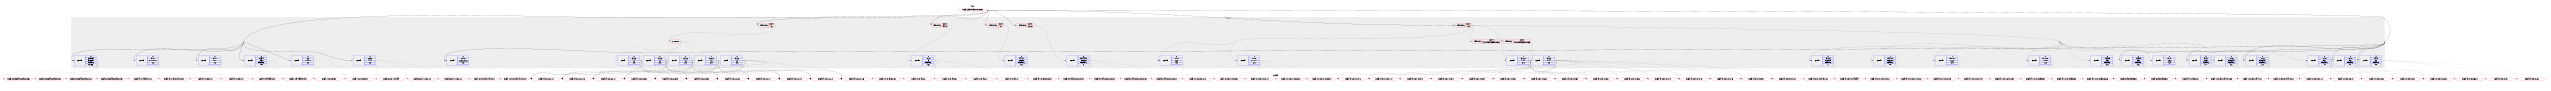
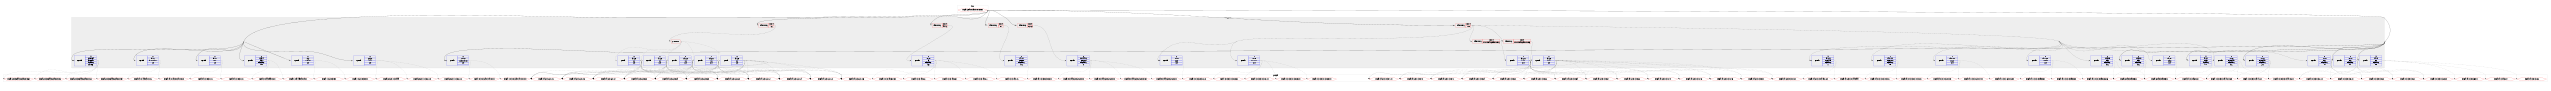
(1353, 79) -> none
(2501, 79) -> (2501, 79)
